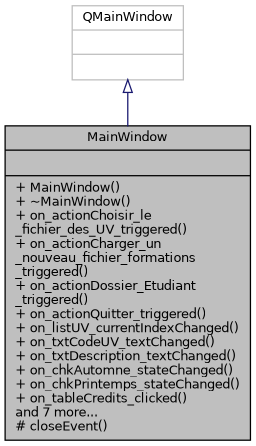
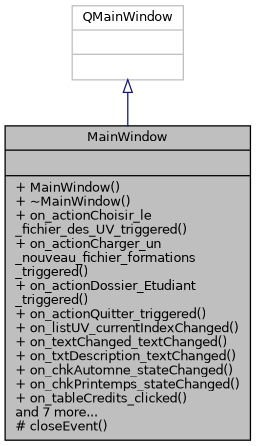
(116, 342) -> (121, 342)
